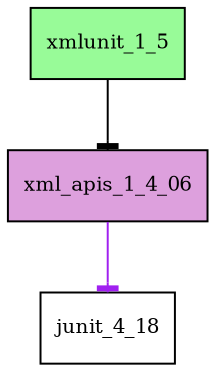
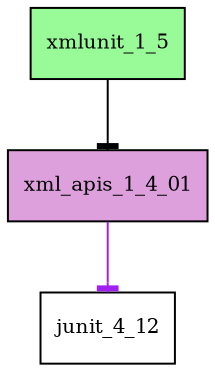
(108, 186) -> (108, 186)
(108, 328) -> (108, 328)
